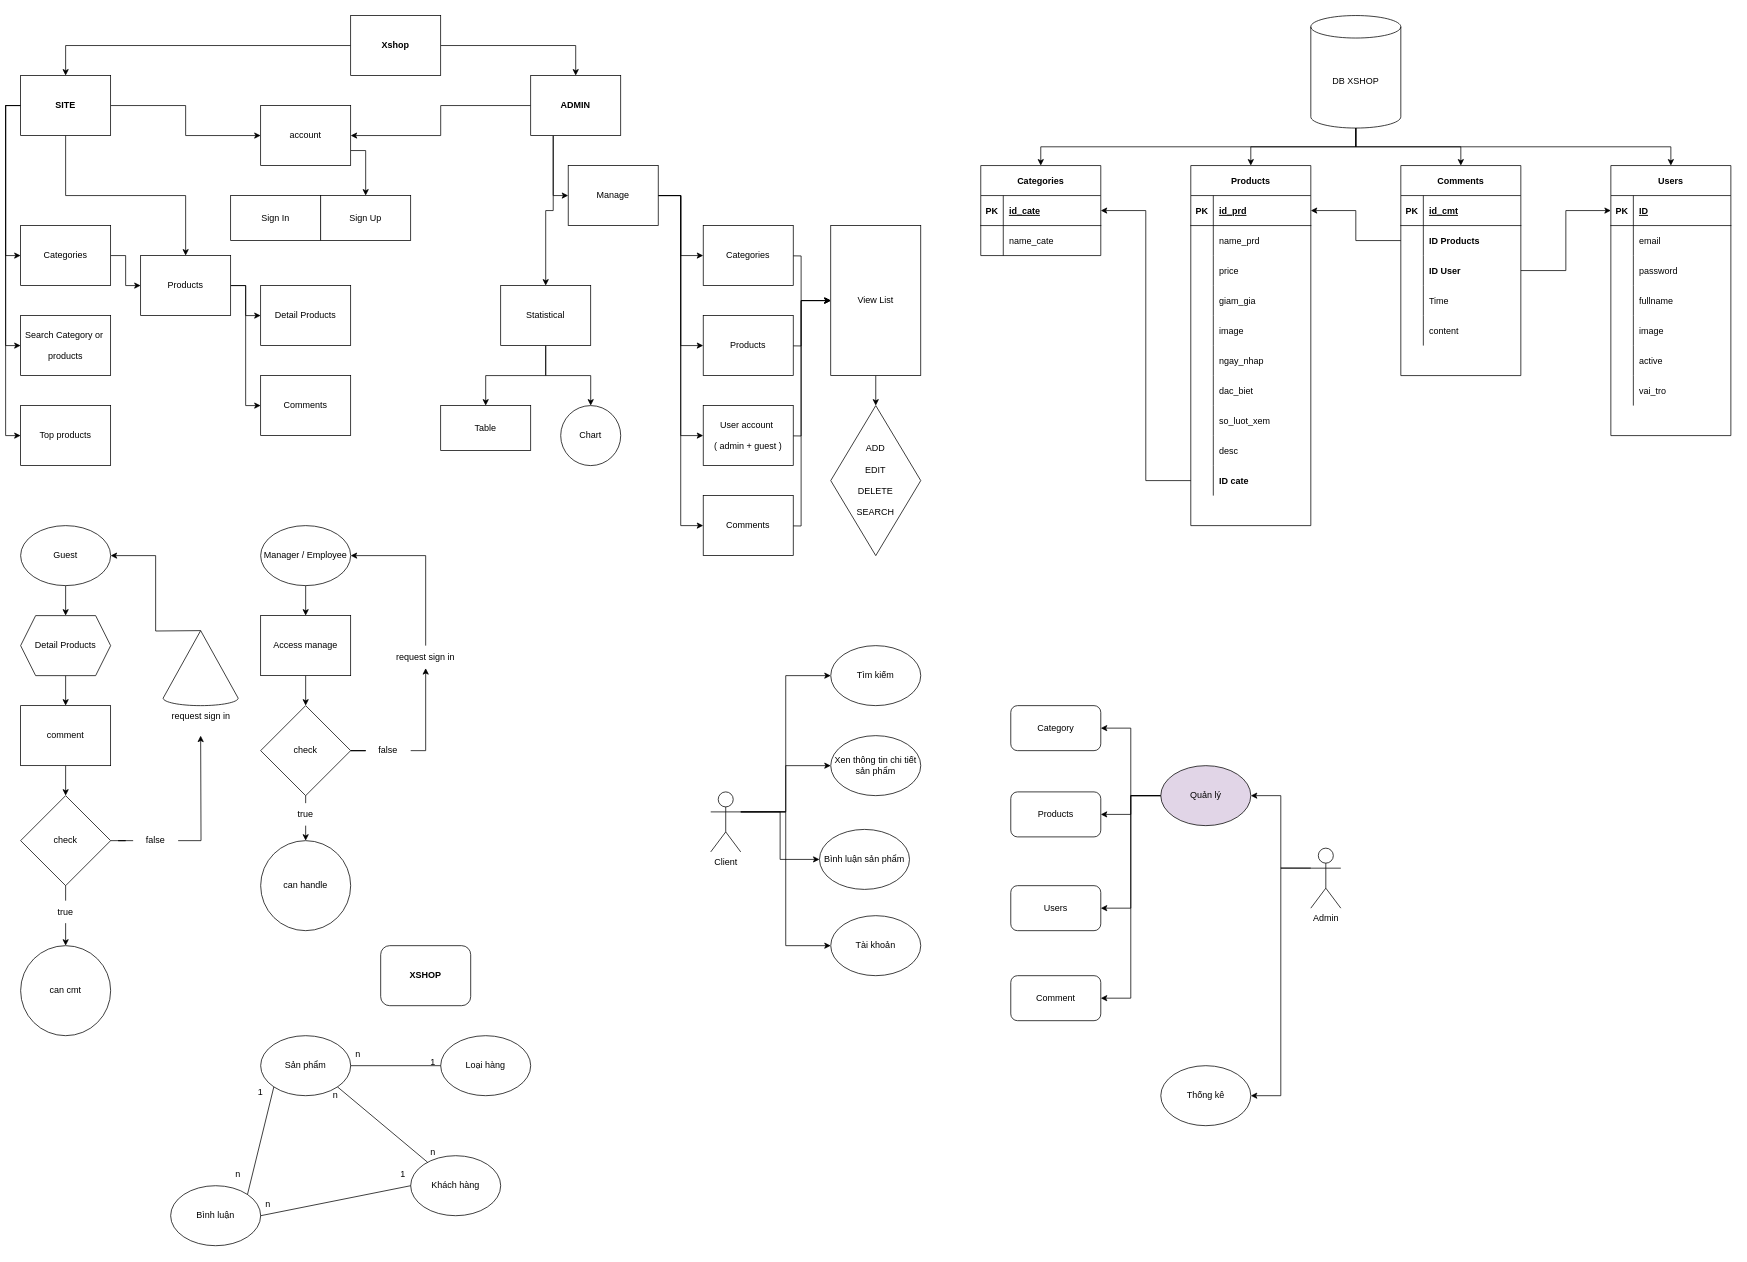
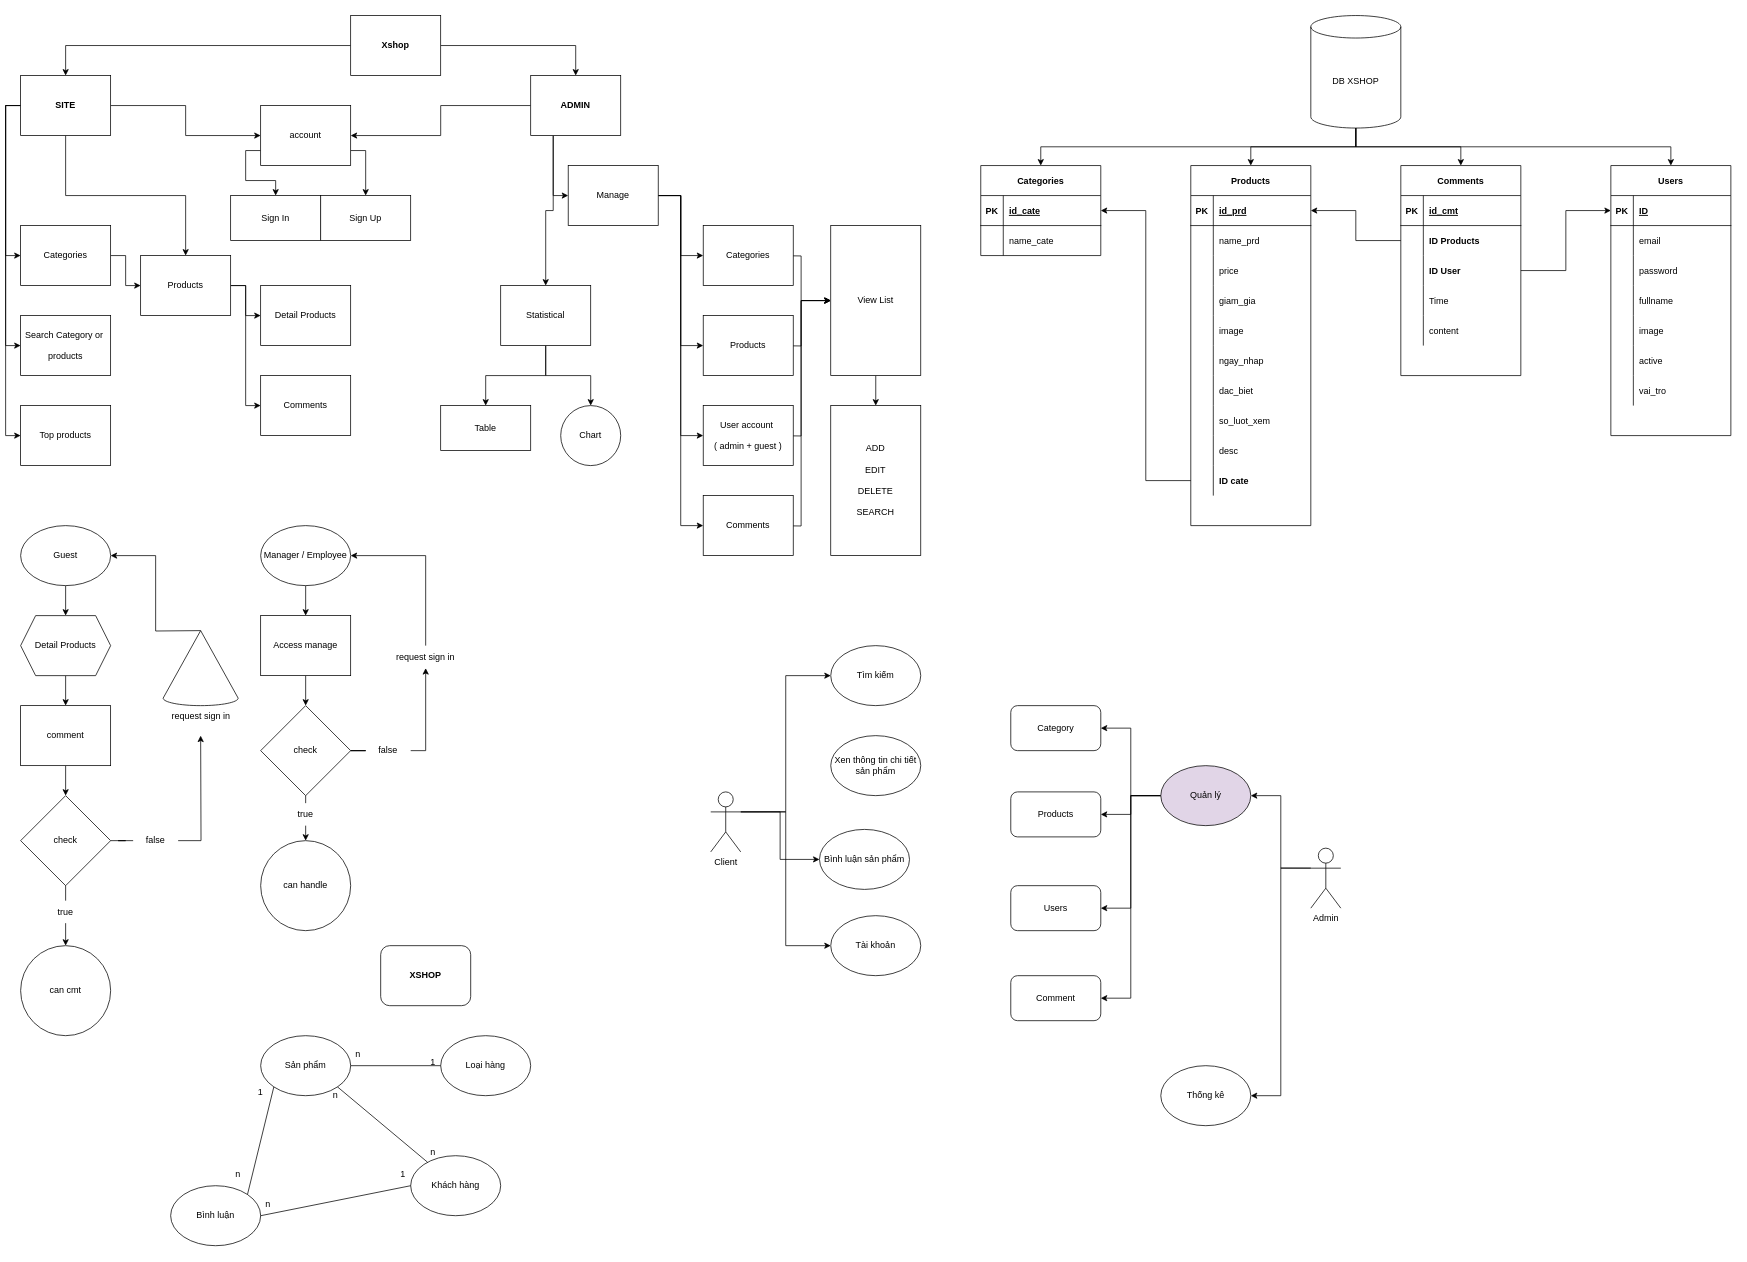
none -> (246, 177)
(876, 480) -> (876, 480)
(806, 765) -> none
